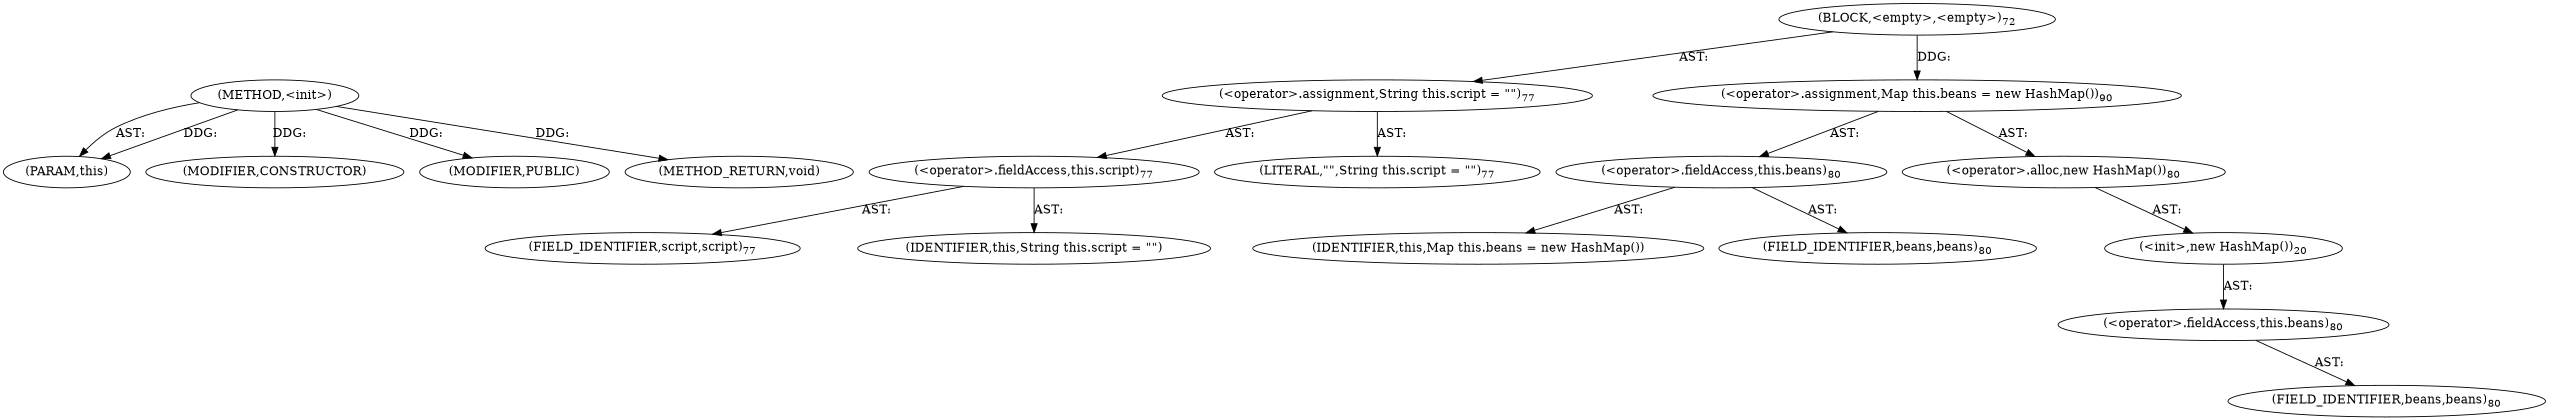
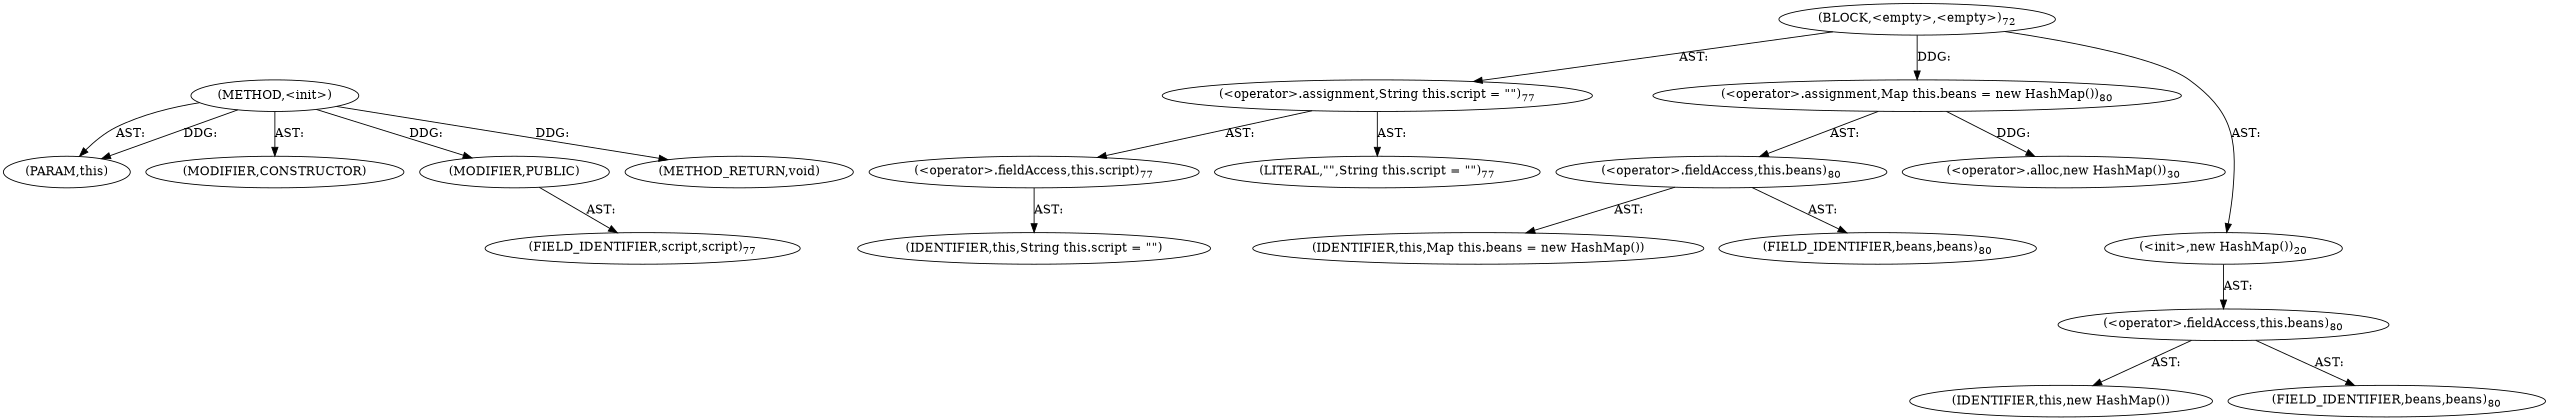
(2106, 94) -> (2106, 94)
(292, 134) -> (292, 134)
(2015, 134) -> (2015, 134)
(2174, 171) -> (2174, 171)
(2140, 208) -> (2175, 72)
(843, 209) -> (574, 208)
none -> (2061, 401)
